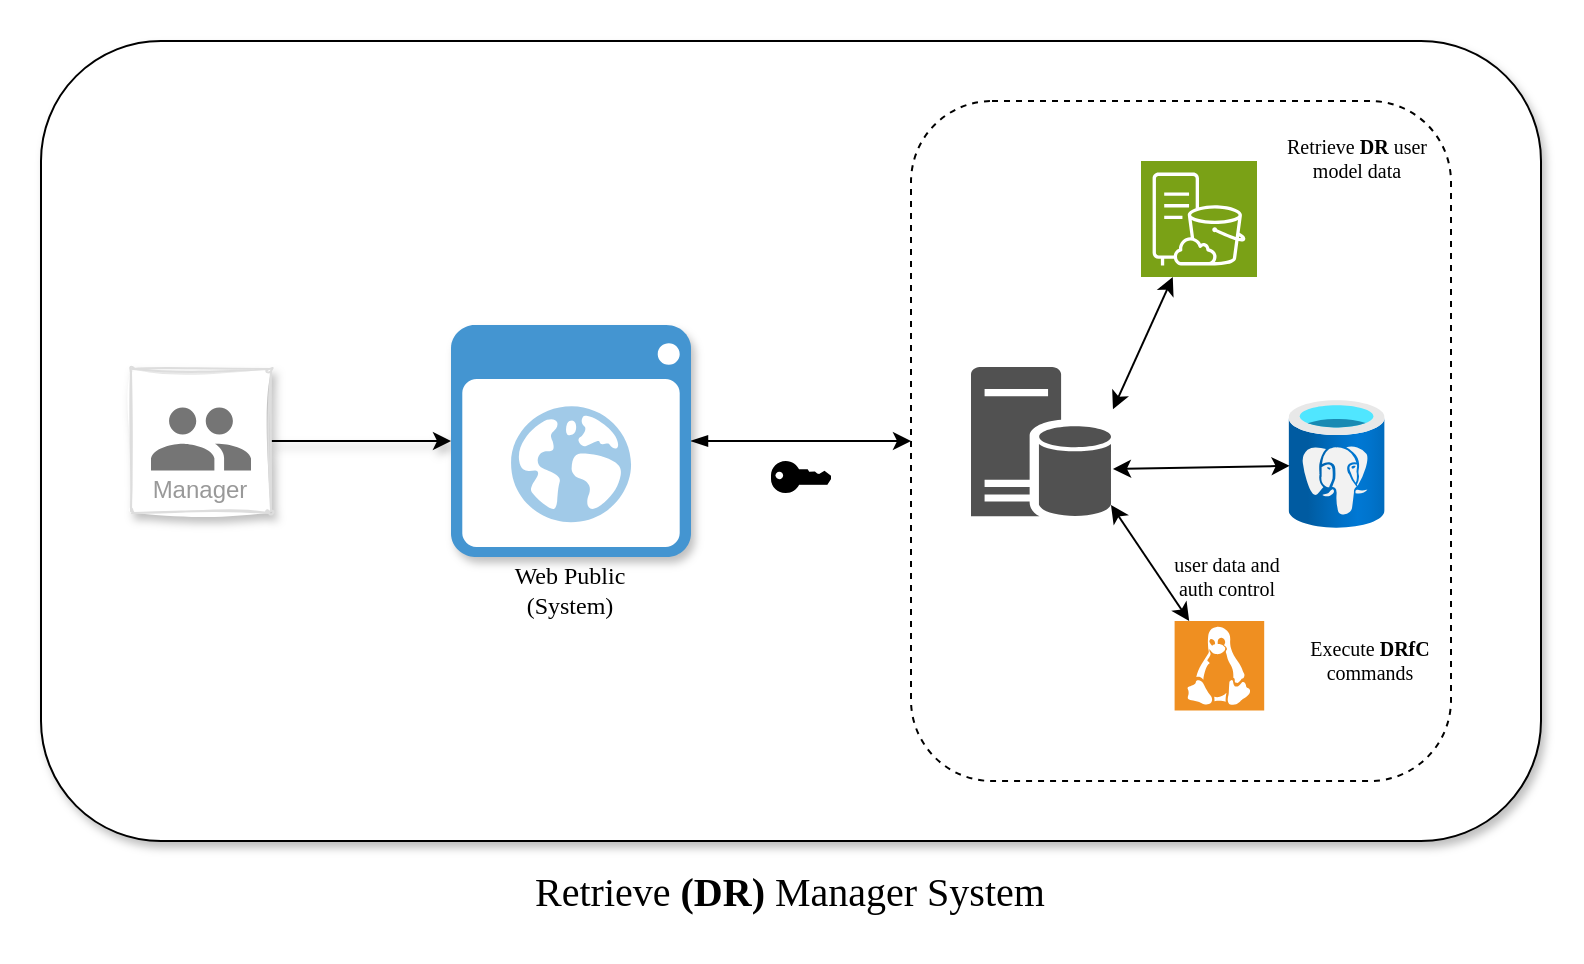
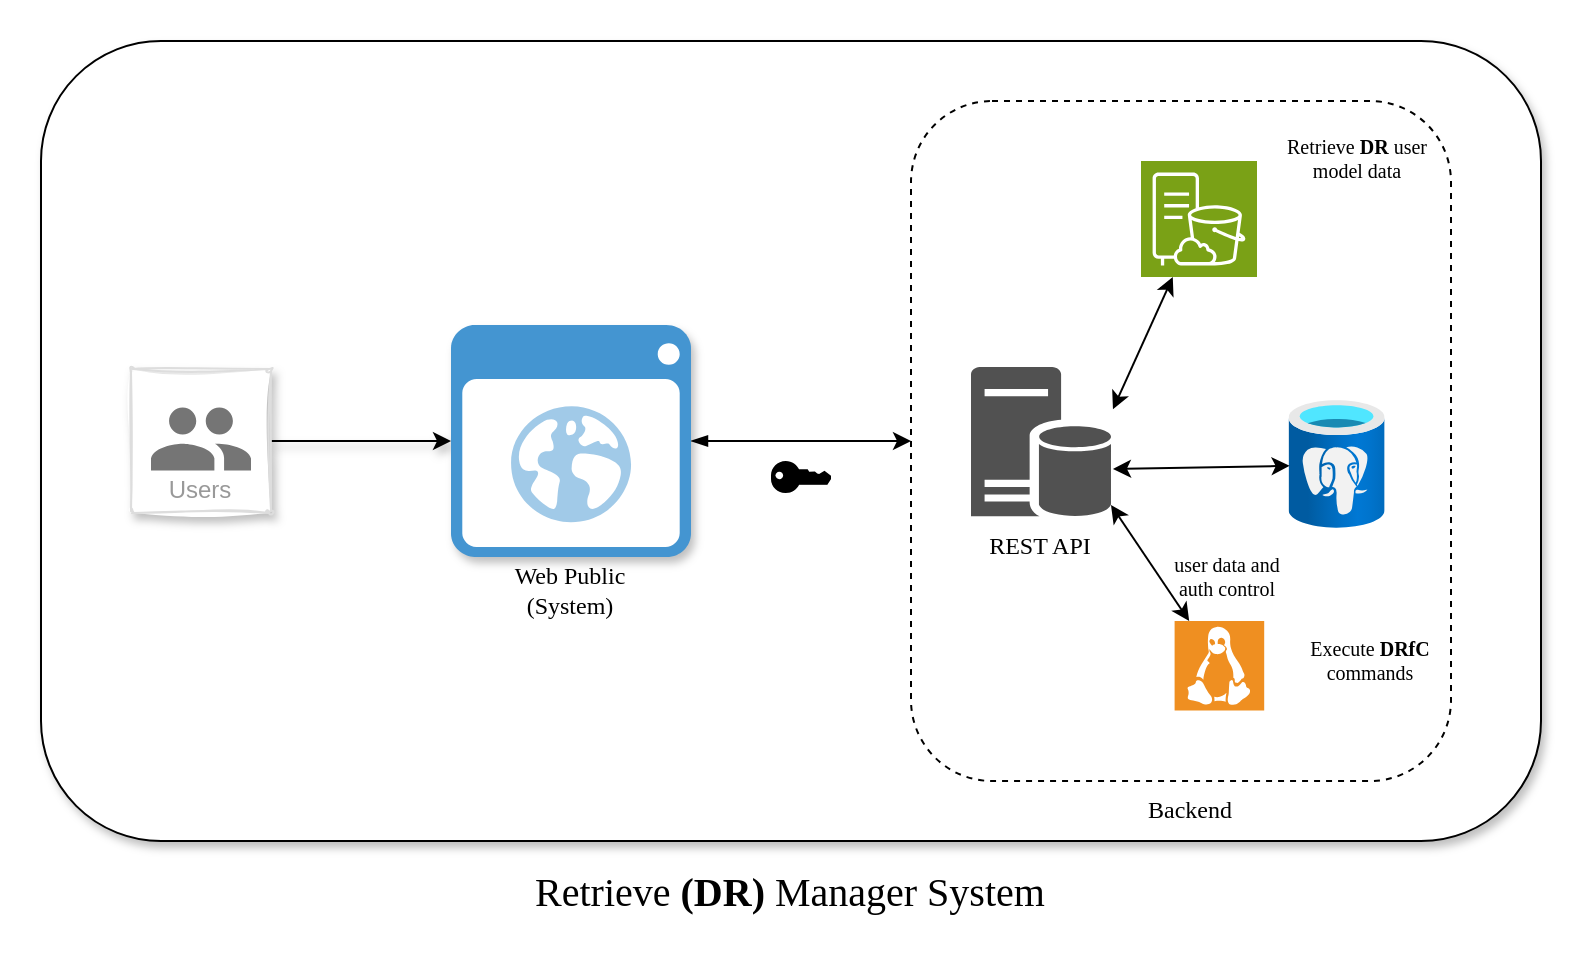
(201, 489) -> (201, 489)
none -> (1041, 547)
none -> (1191, 811)
